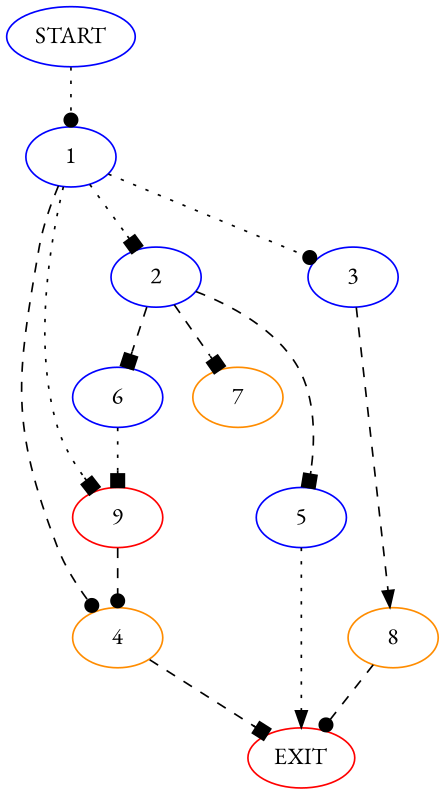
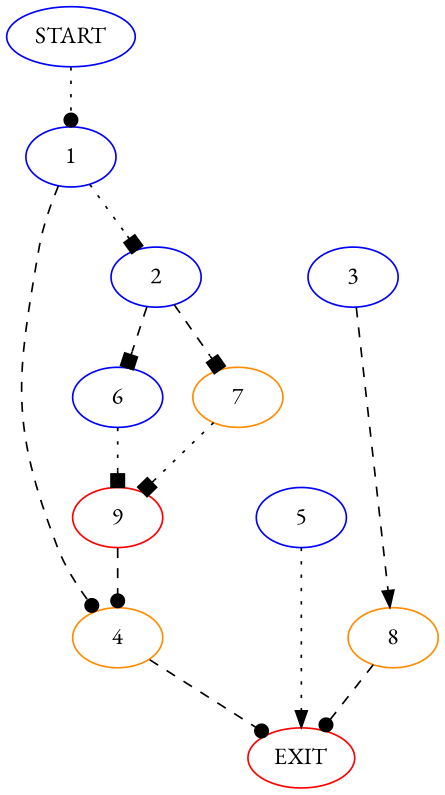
(206, 214) -> none
(45, 335) -> (184, 451)
(291, 358) -> none
(203, 693) -> (203, 693)
